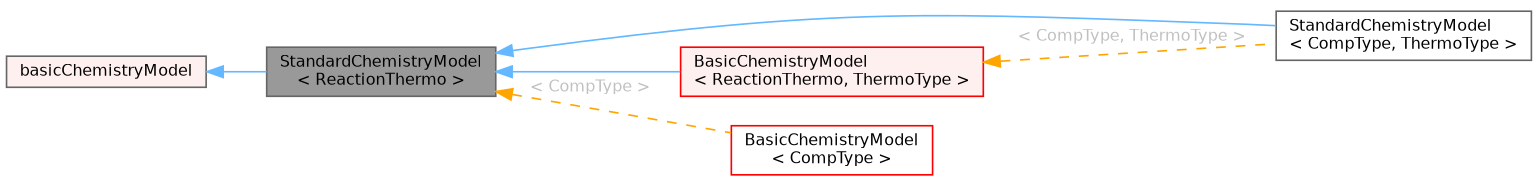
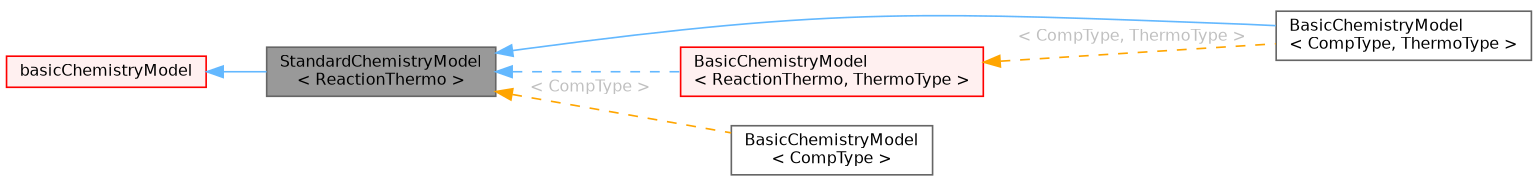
(1404, 36) -> (1404, 36)
(106, 72) -> (106, 72)
(596, 72) -> (596, 72)
(832, 150) -> (832, 150)
